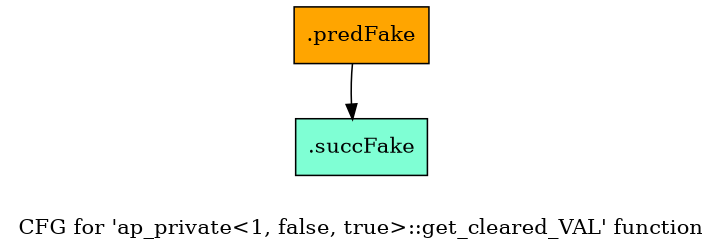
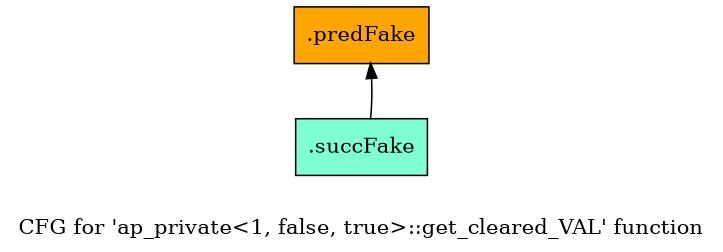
(351, 84) -> (372, 99)
